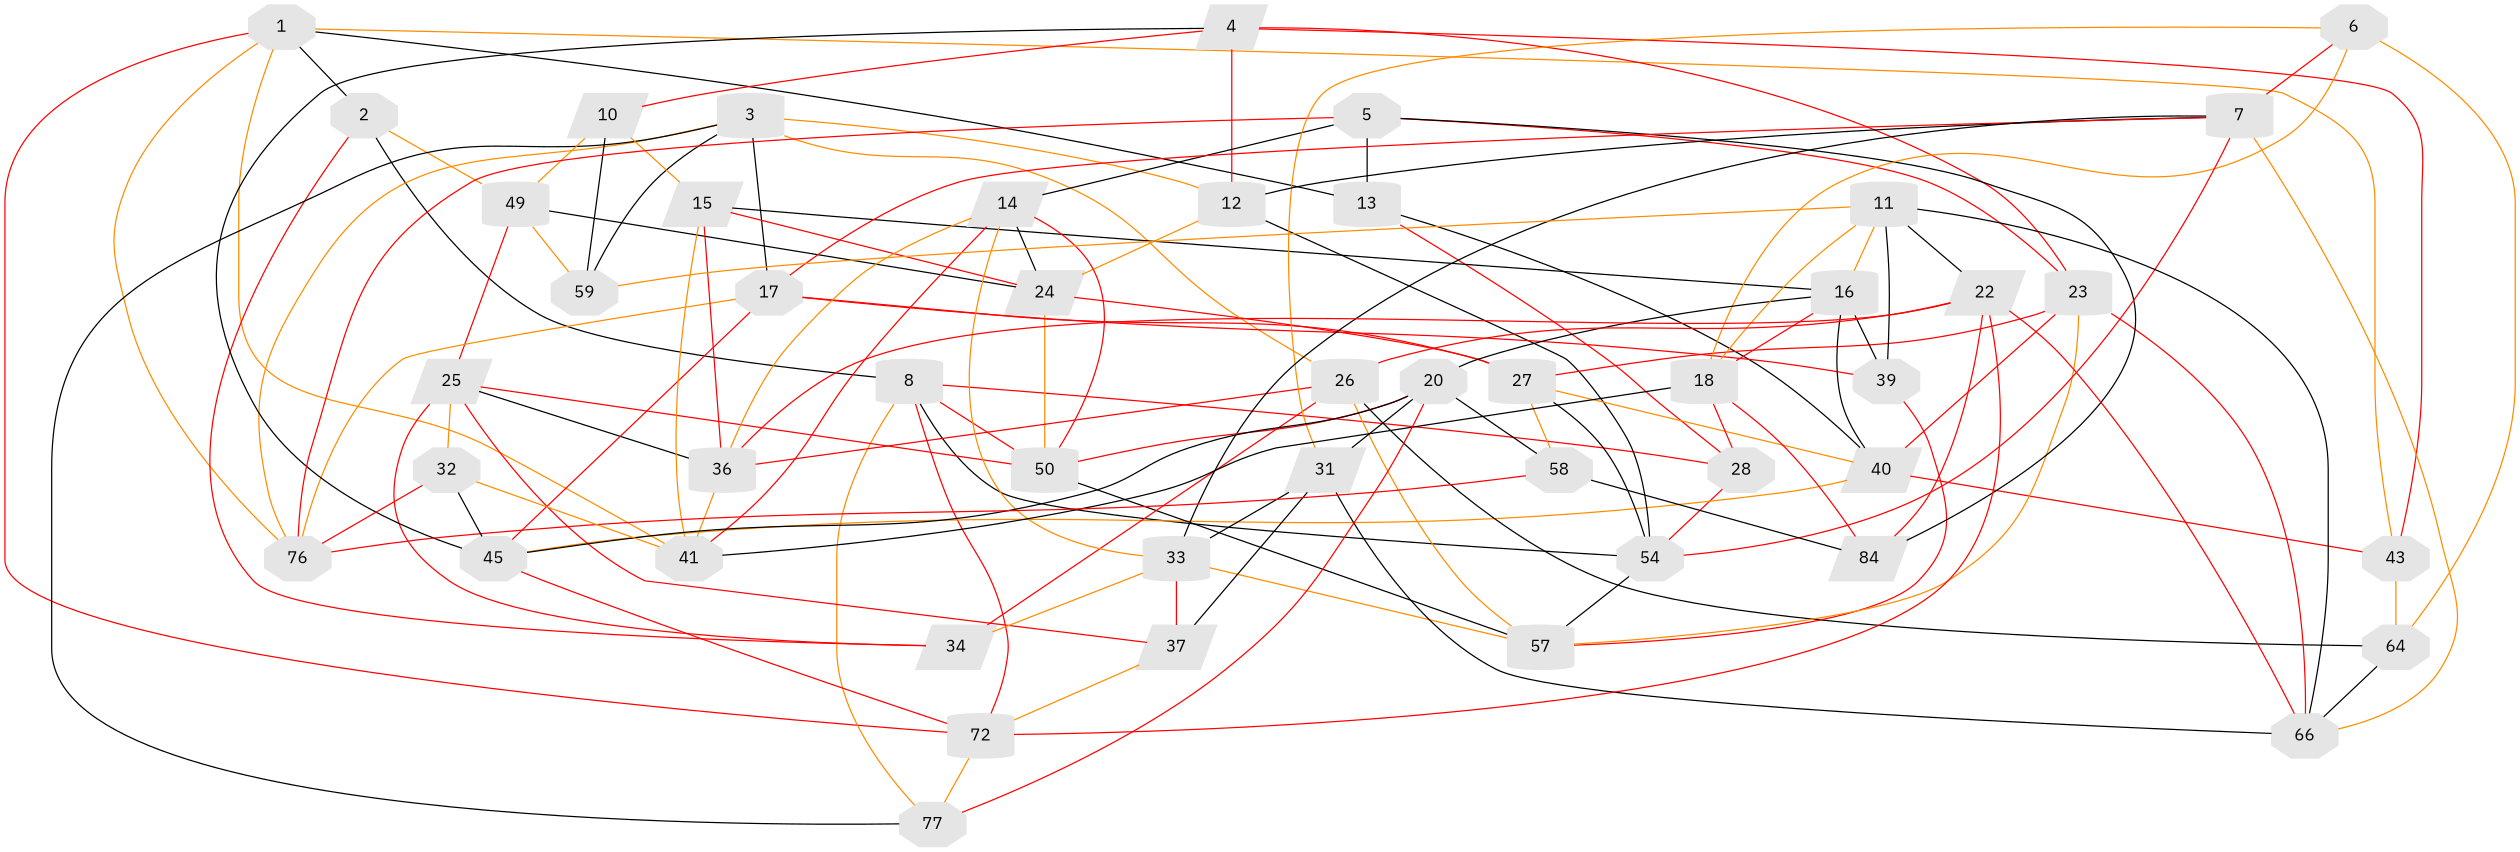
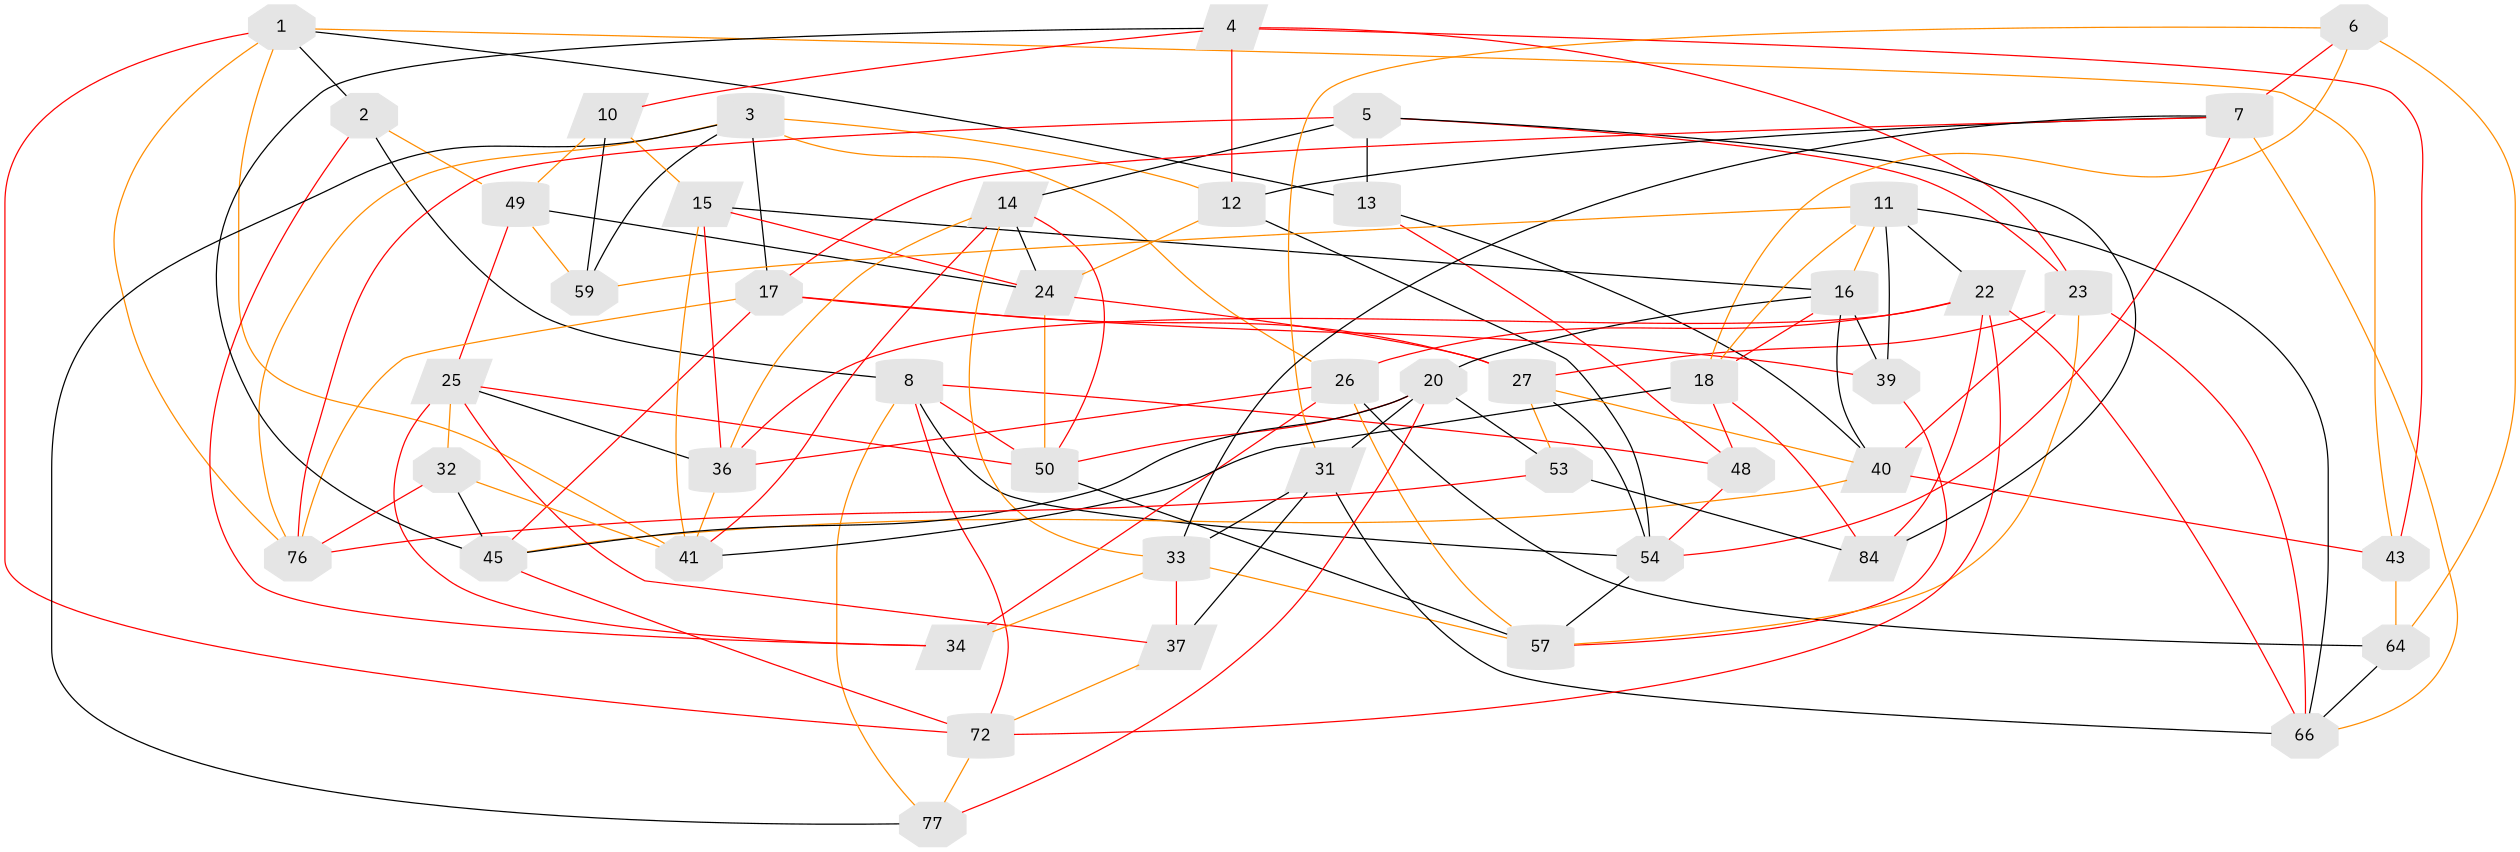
(1559, 470) -> (1559, 470)
(1741, 470) -> (1741, 470)
